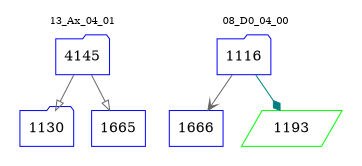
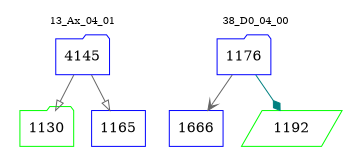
(256, 21) -> (256, 21)
(244, 57) -> (244, 57)
(47, 128) -> (47, 128)
(119, 128) -> (119, 128)
(292, 128) -> (292, 128)
